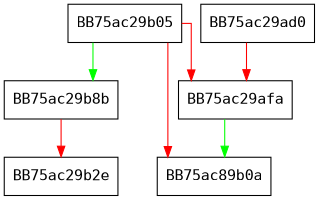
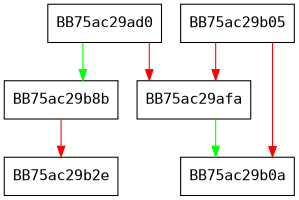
(93, 56) -> (83, 56)
(214, 176) -> (237, 176)
